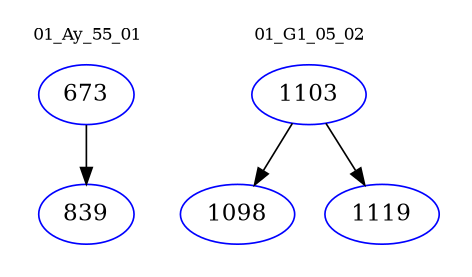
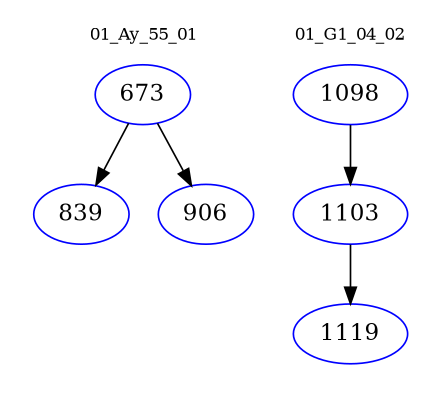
(310, 36) -> (350, 36)
(278, 147) -> (350, 146)
none -> (206, 214)
